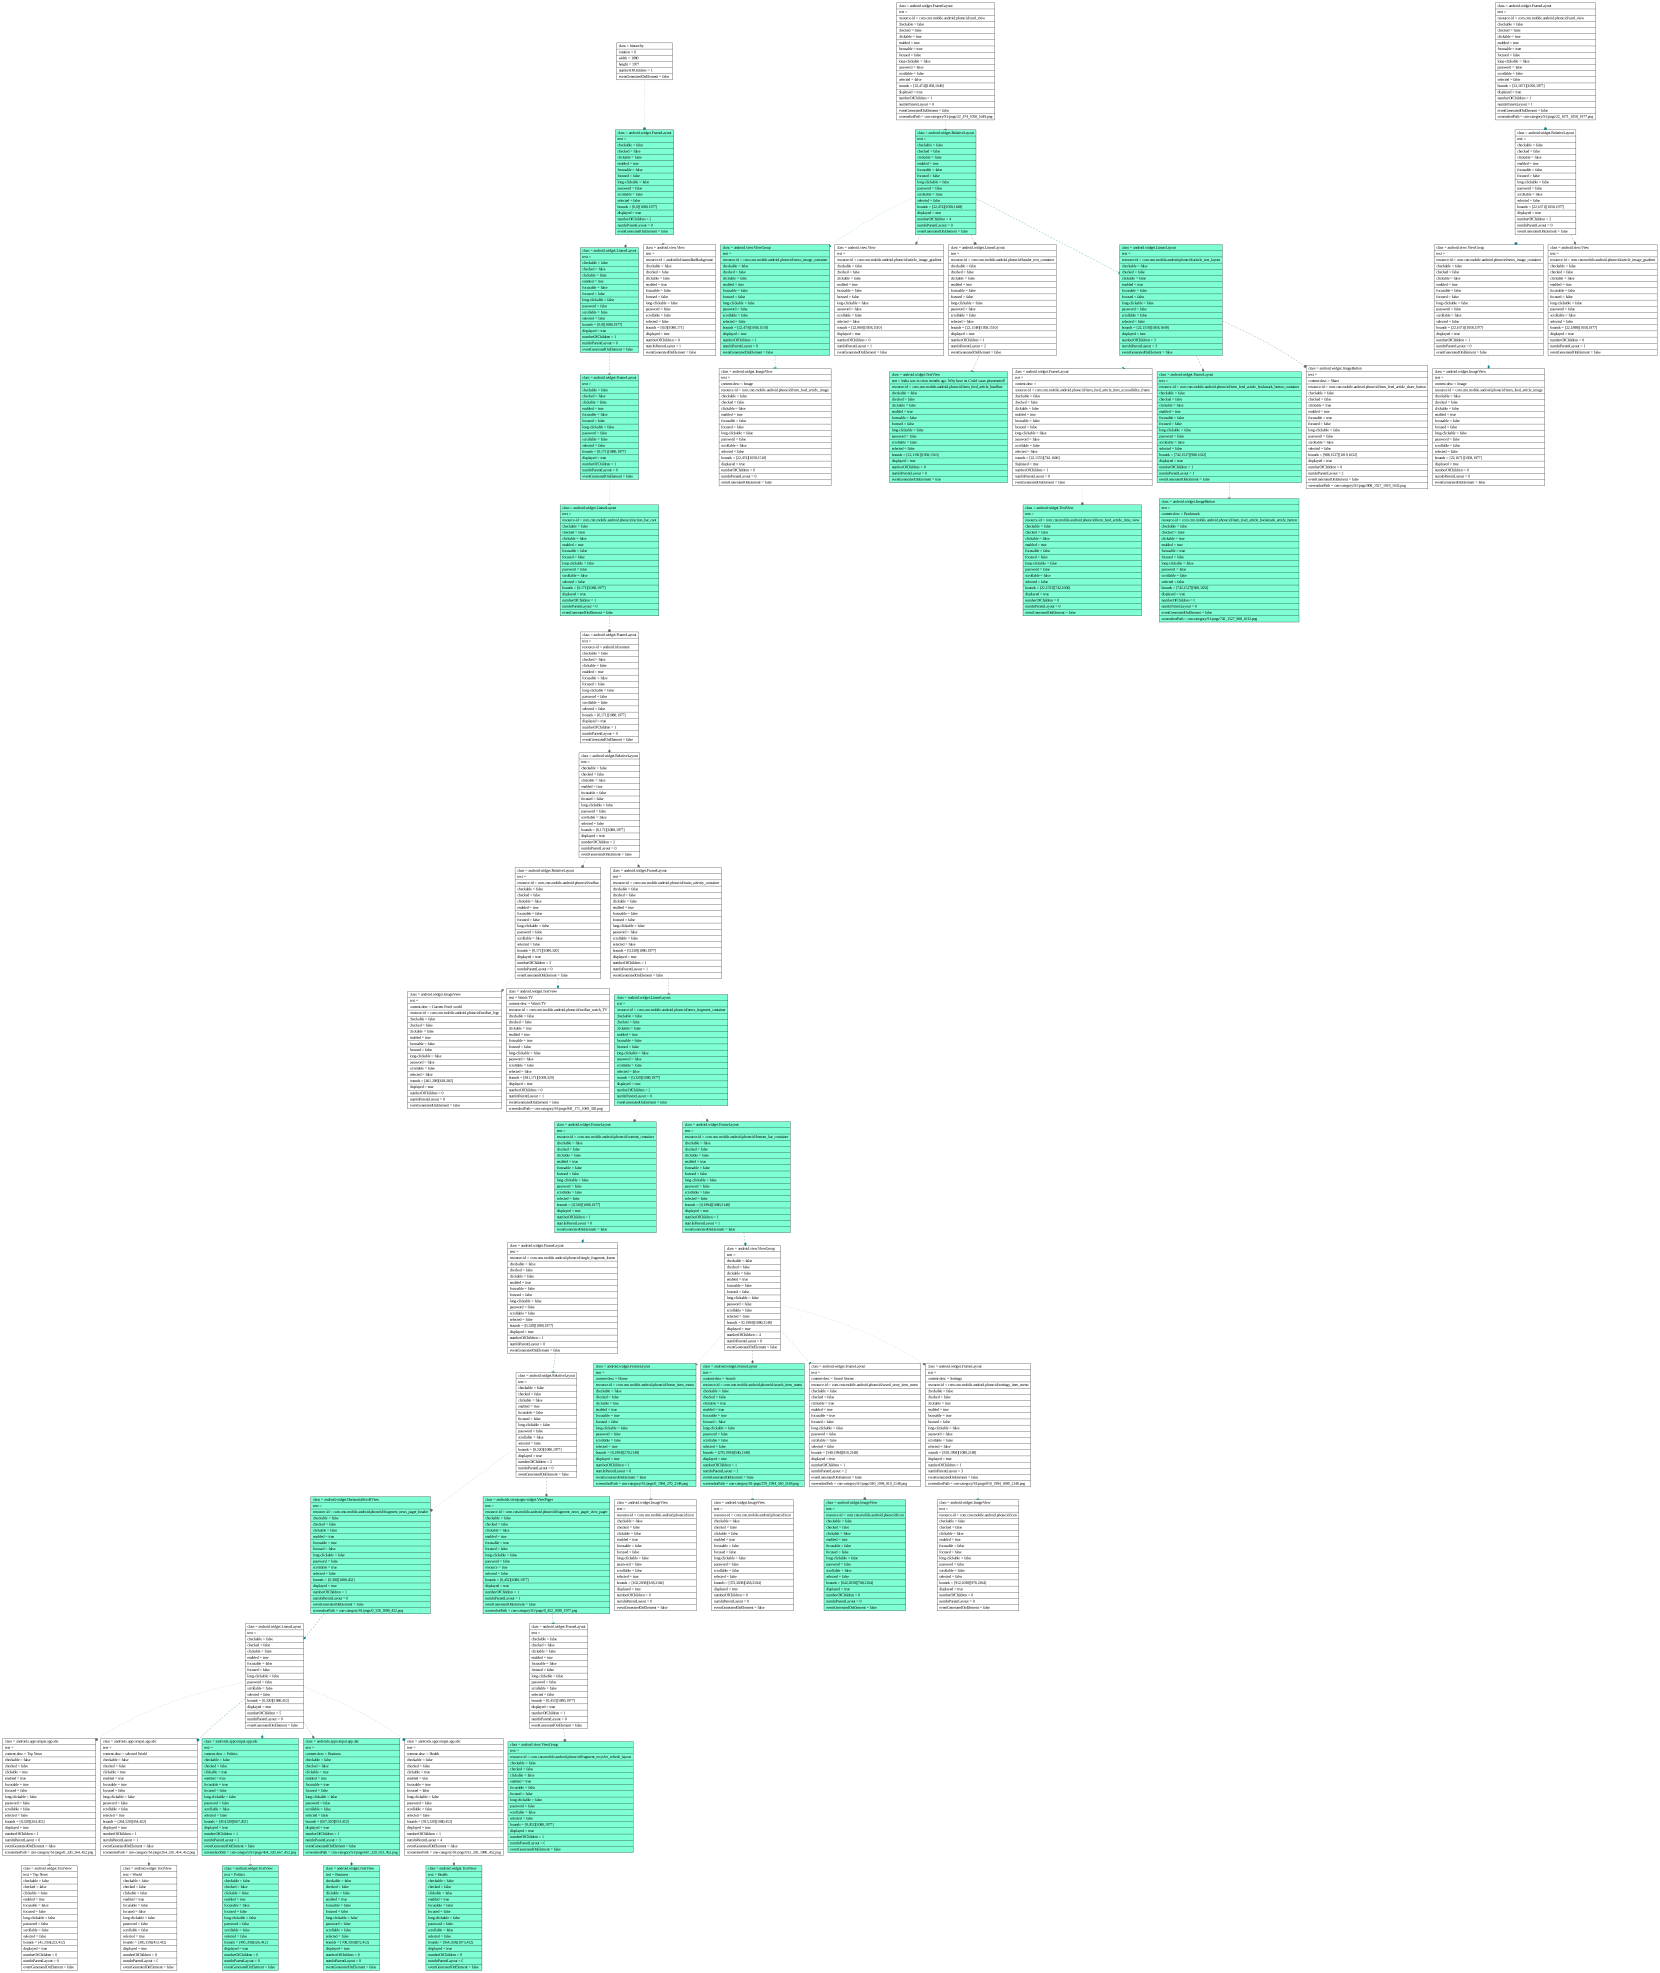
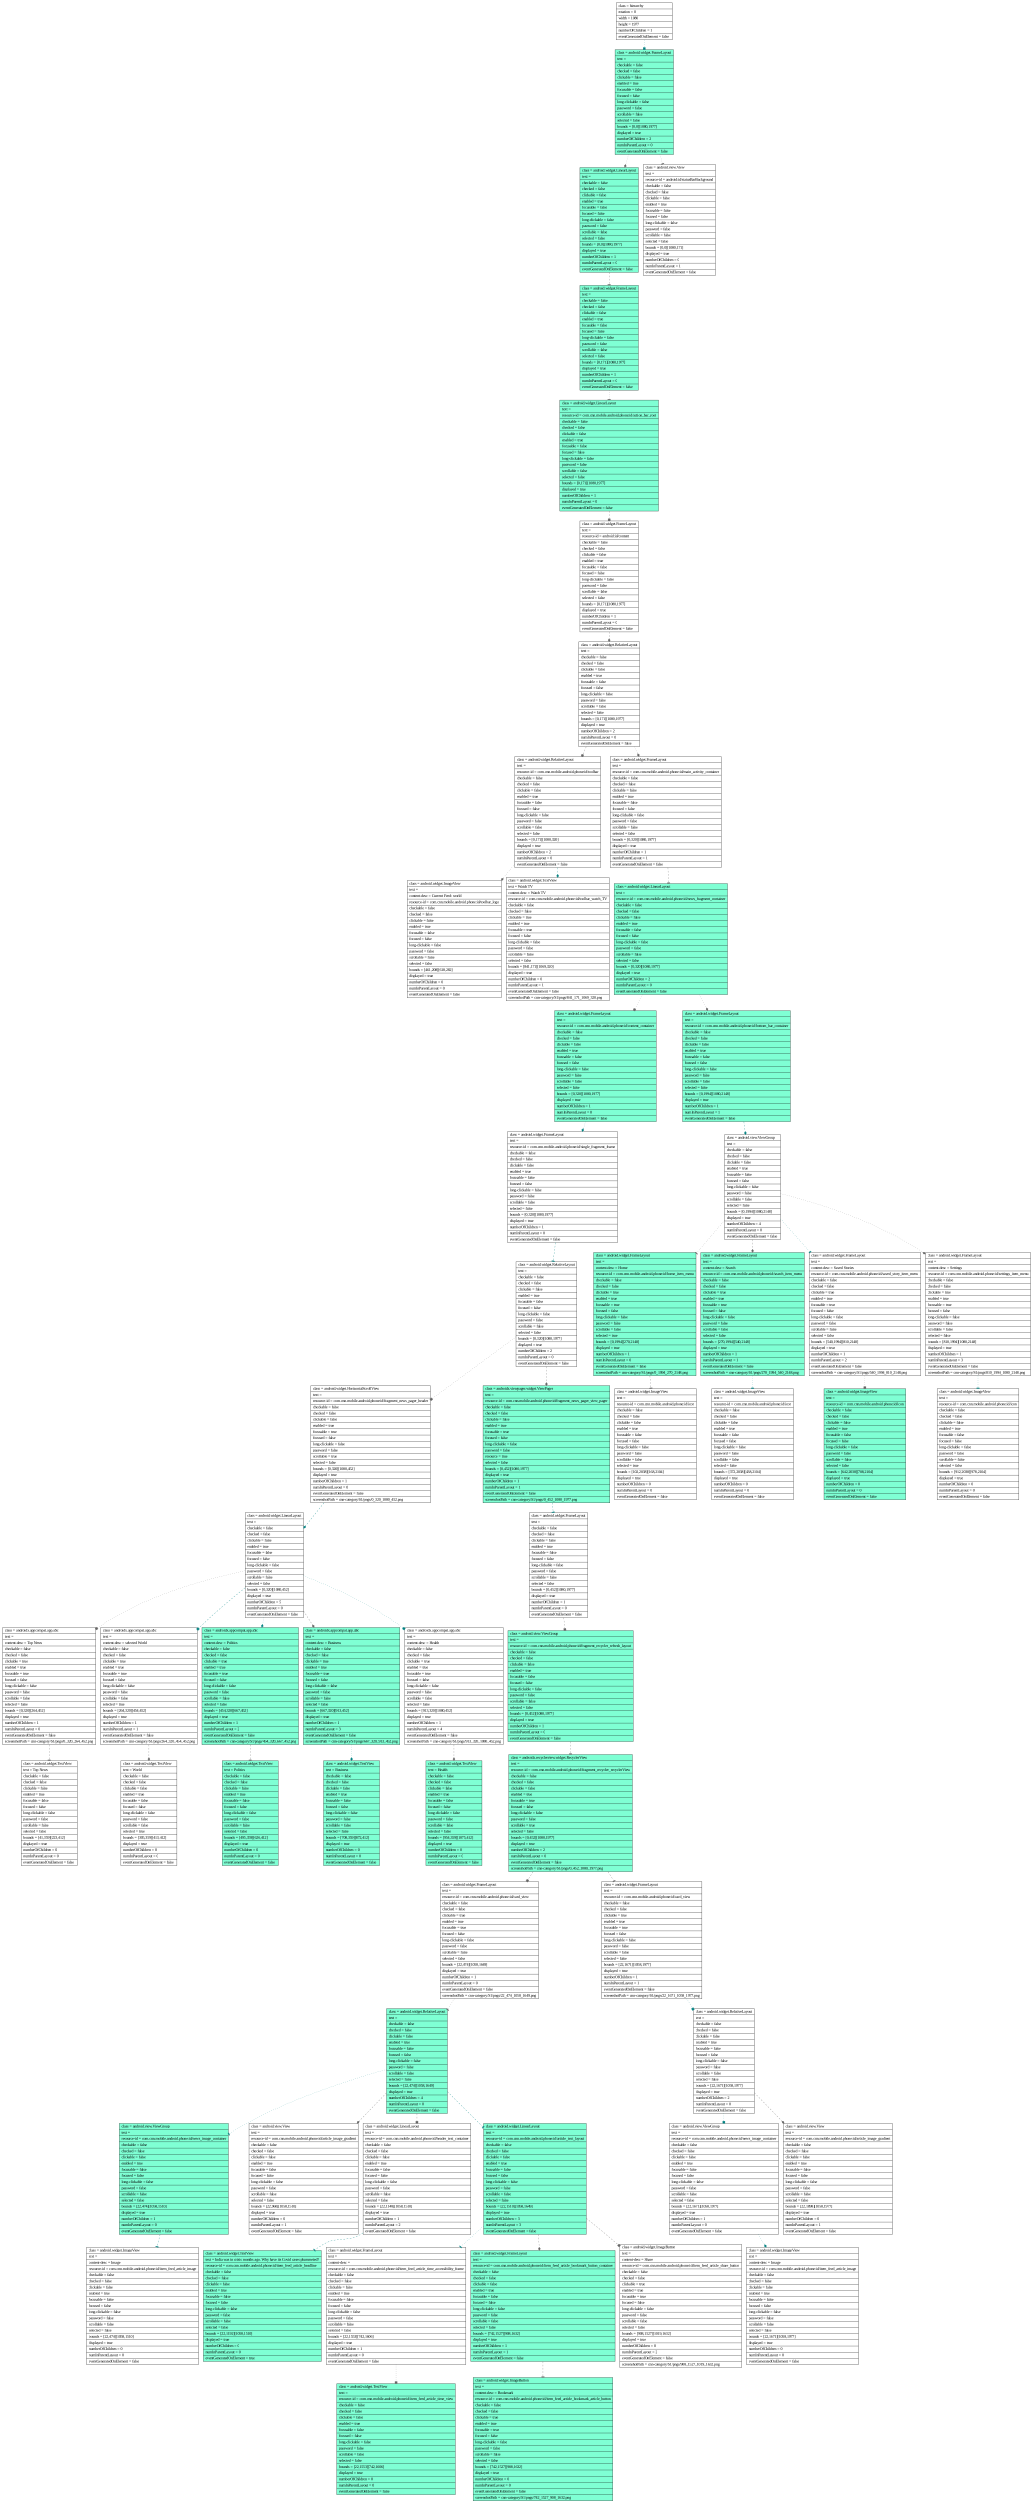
(371, 1555) -> (371, 1444)
none -> (571, 1813)
